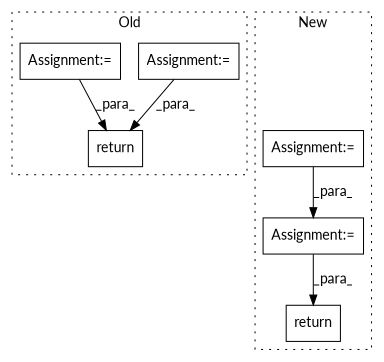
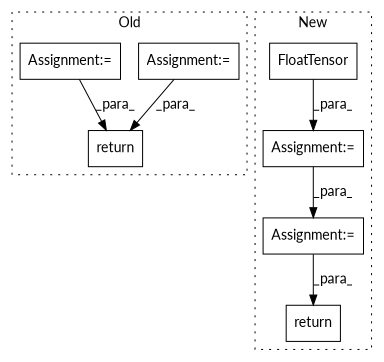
none -> (313, 61)
